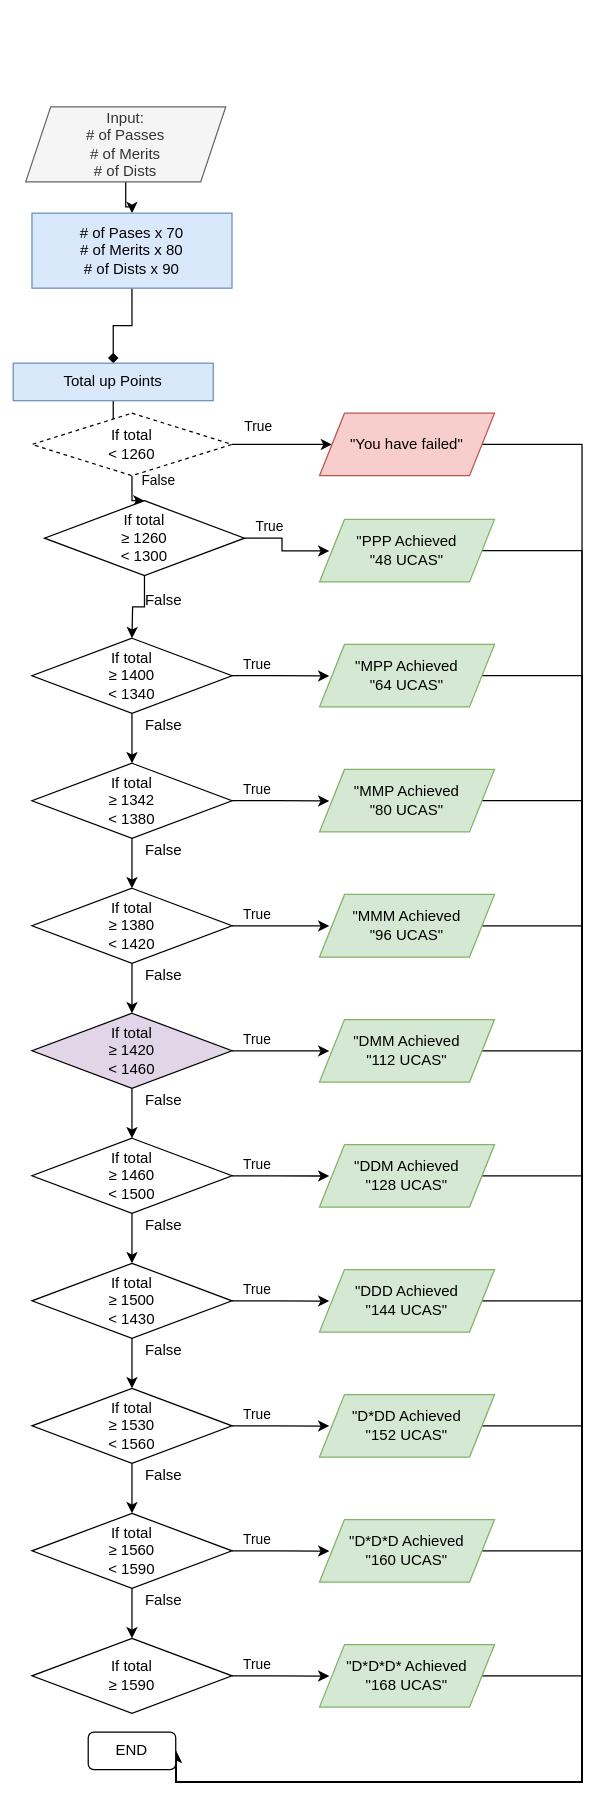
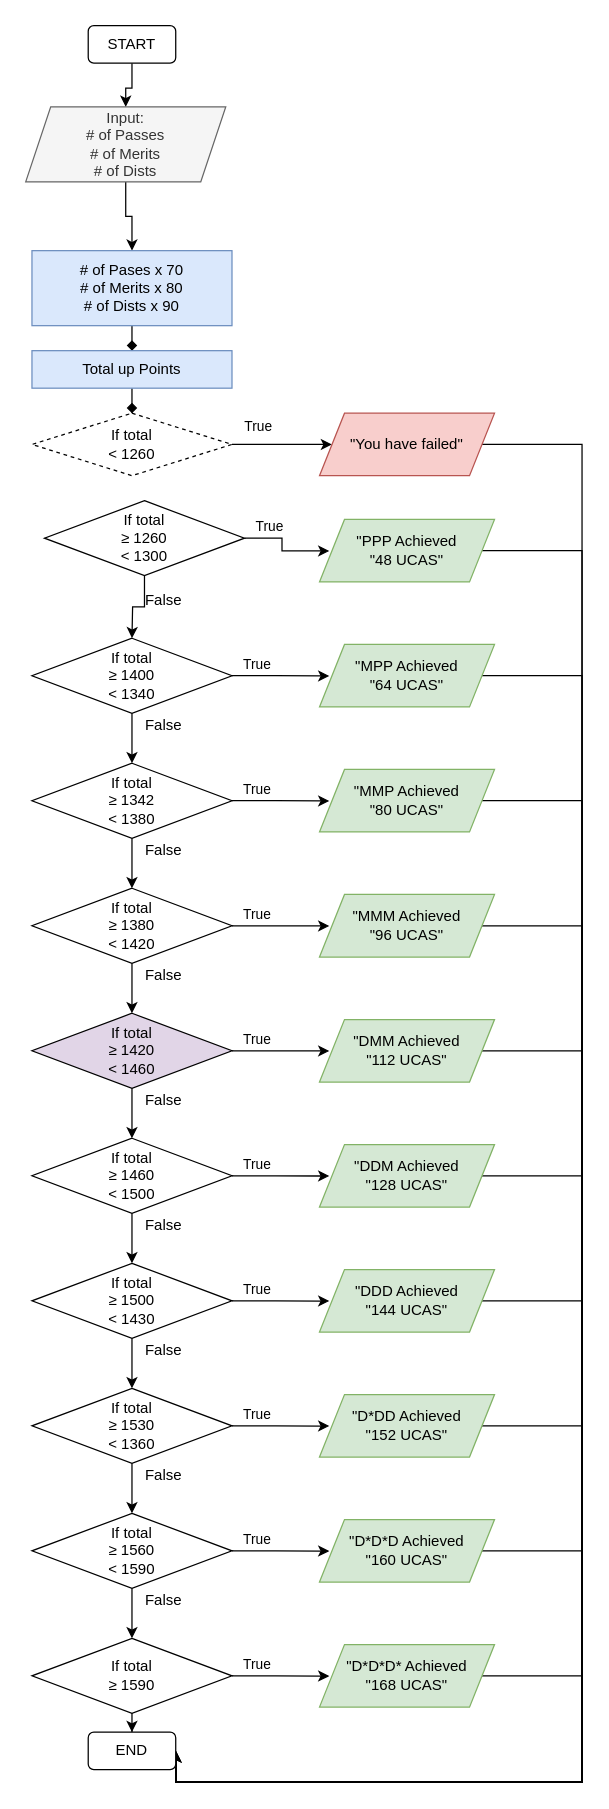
none -> (132, 44)
none -> (132, 83)
(132, 251) -> (132, 288)
(113, 382) -> (132, 369)
(132, 490) -> none
(132, 1426) -> (132, 1426)
none -> (132, 1722)
